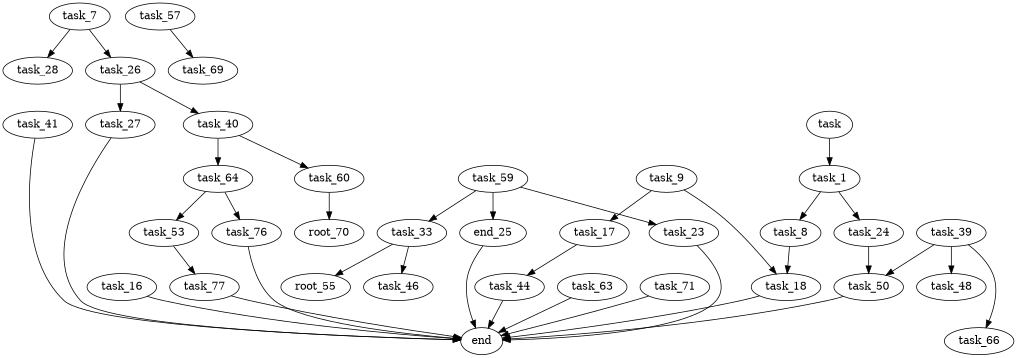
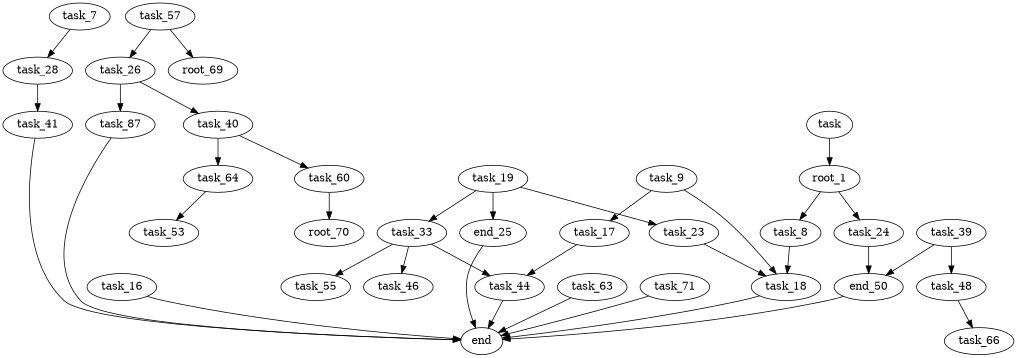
(98, 40) -> (142, 41)
(203, 71) -> (203, 71)
none -> (38, 94)
(120, 125) -> (120, 125)
(493, 179) -> (493, 179)
(830, 179) -> (830, 179)
(247, 233) -> none
none -> (457, 258)
(994, 279) -> (964, 311)
(204, 287) -> none
(316, 287) -> (316, 287)
(869, 287) -> (869, 287)
(688, 317) -> (732, 258)
